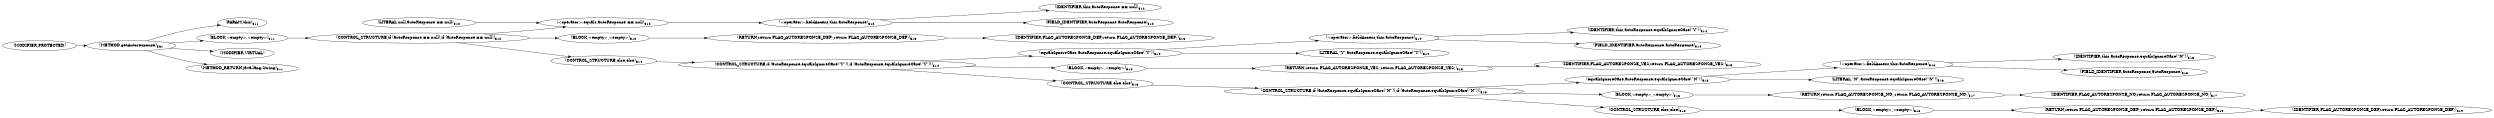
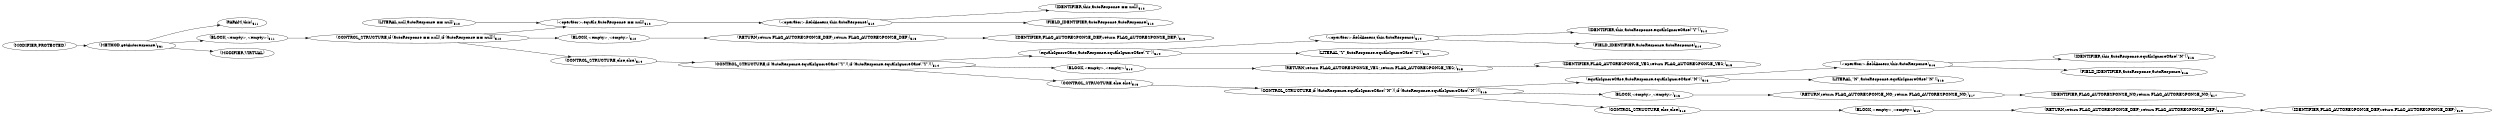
(242, 69) -> none
